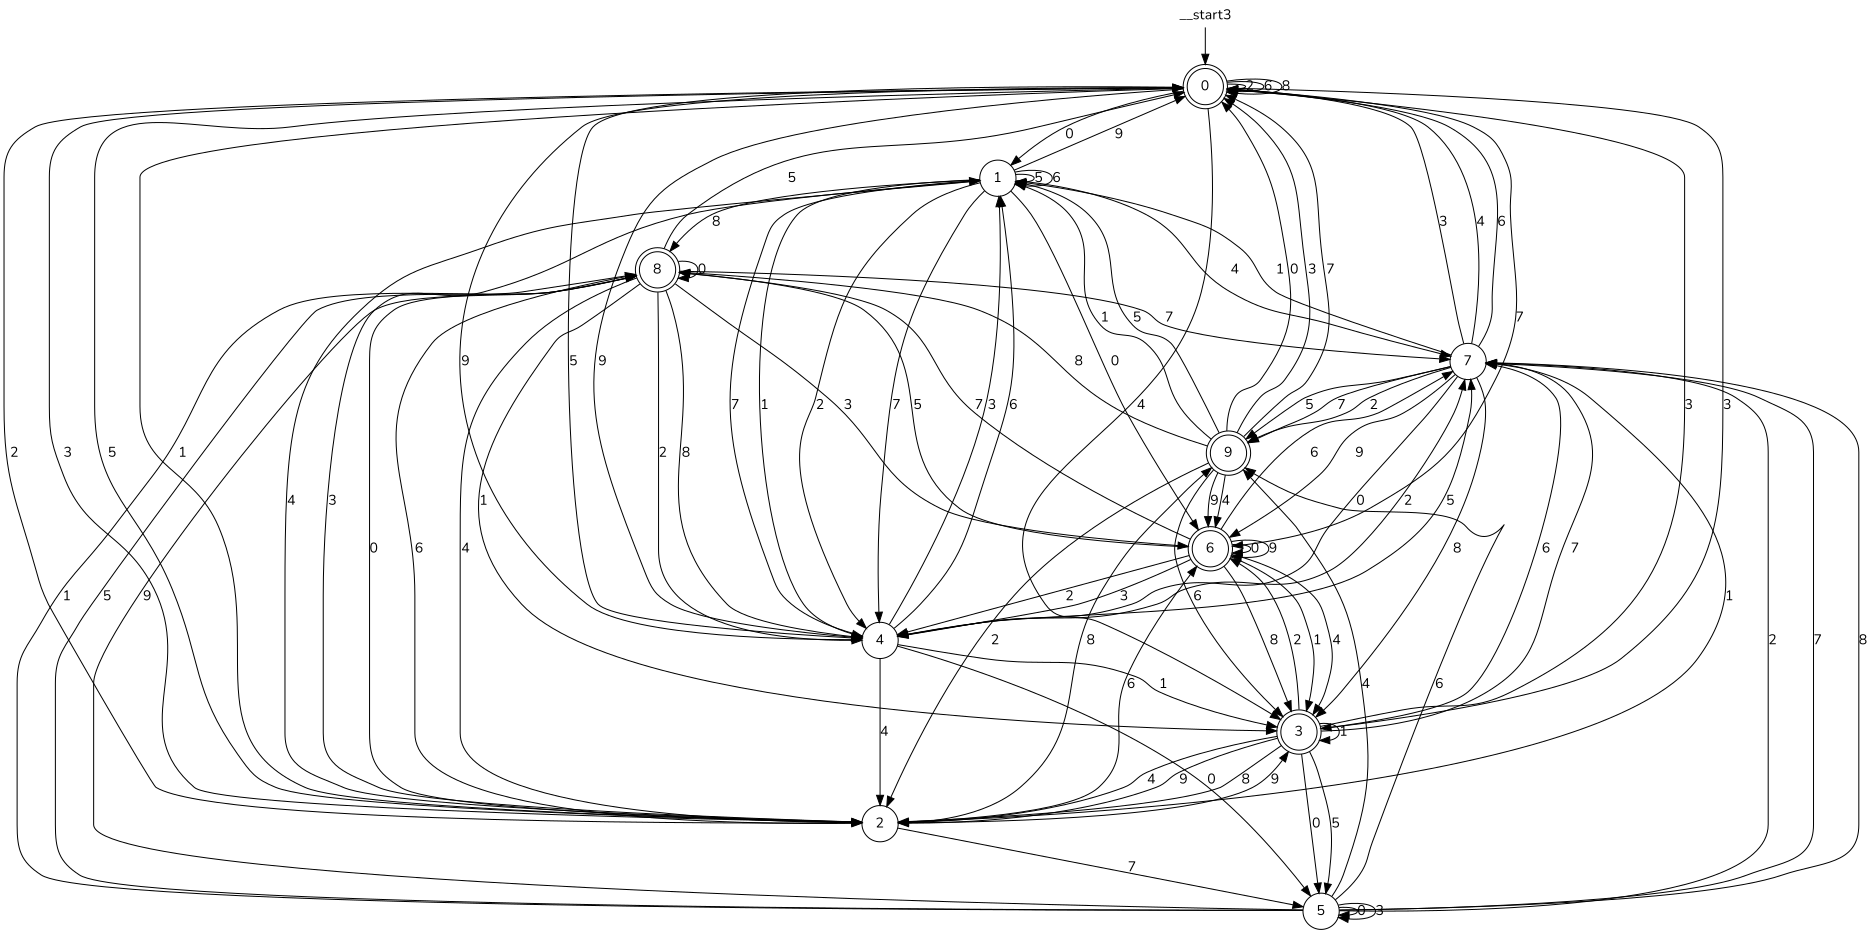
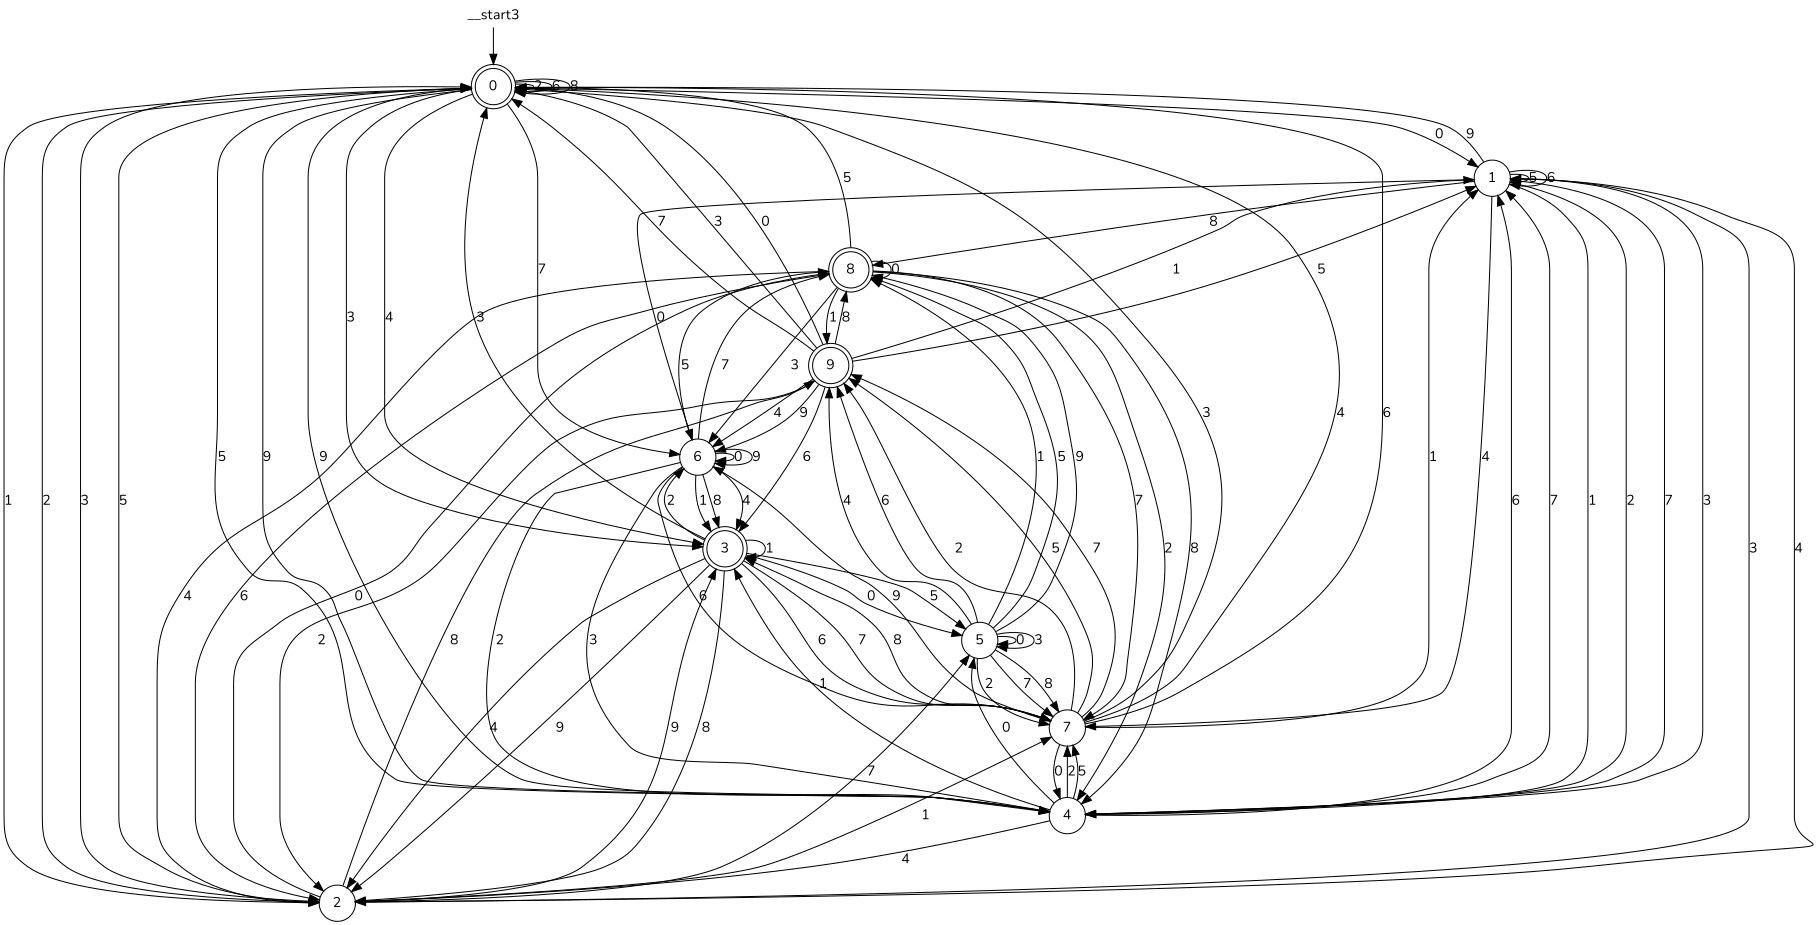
(1210, 549) -> (698, 457)
(689, 676) -> (829, 310)
(1110, 775) -> none
